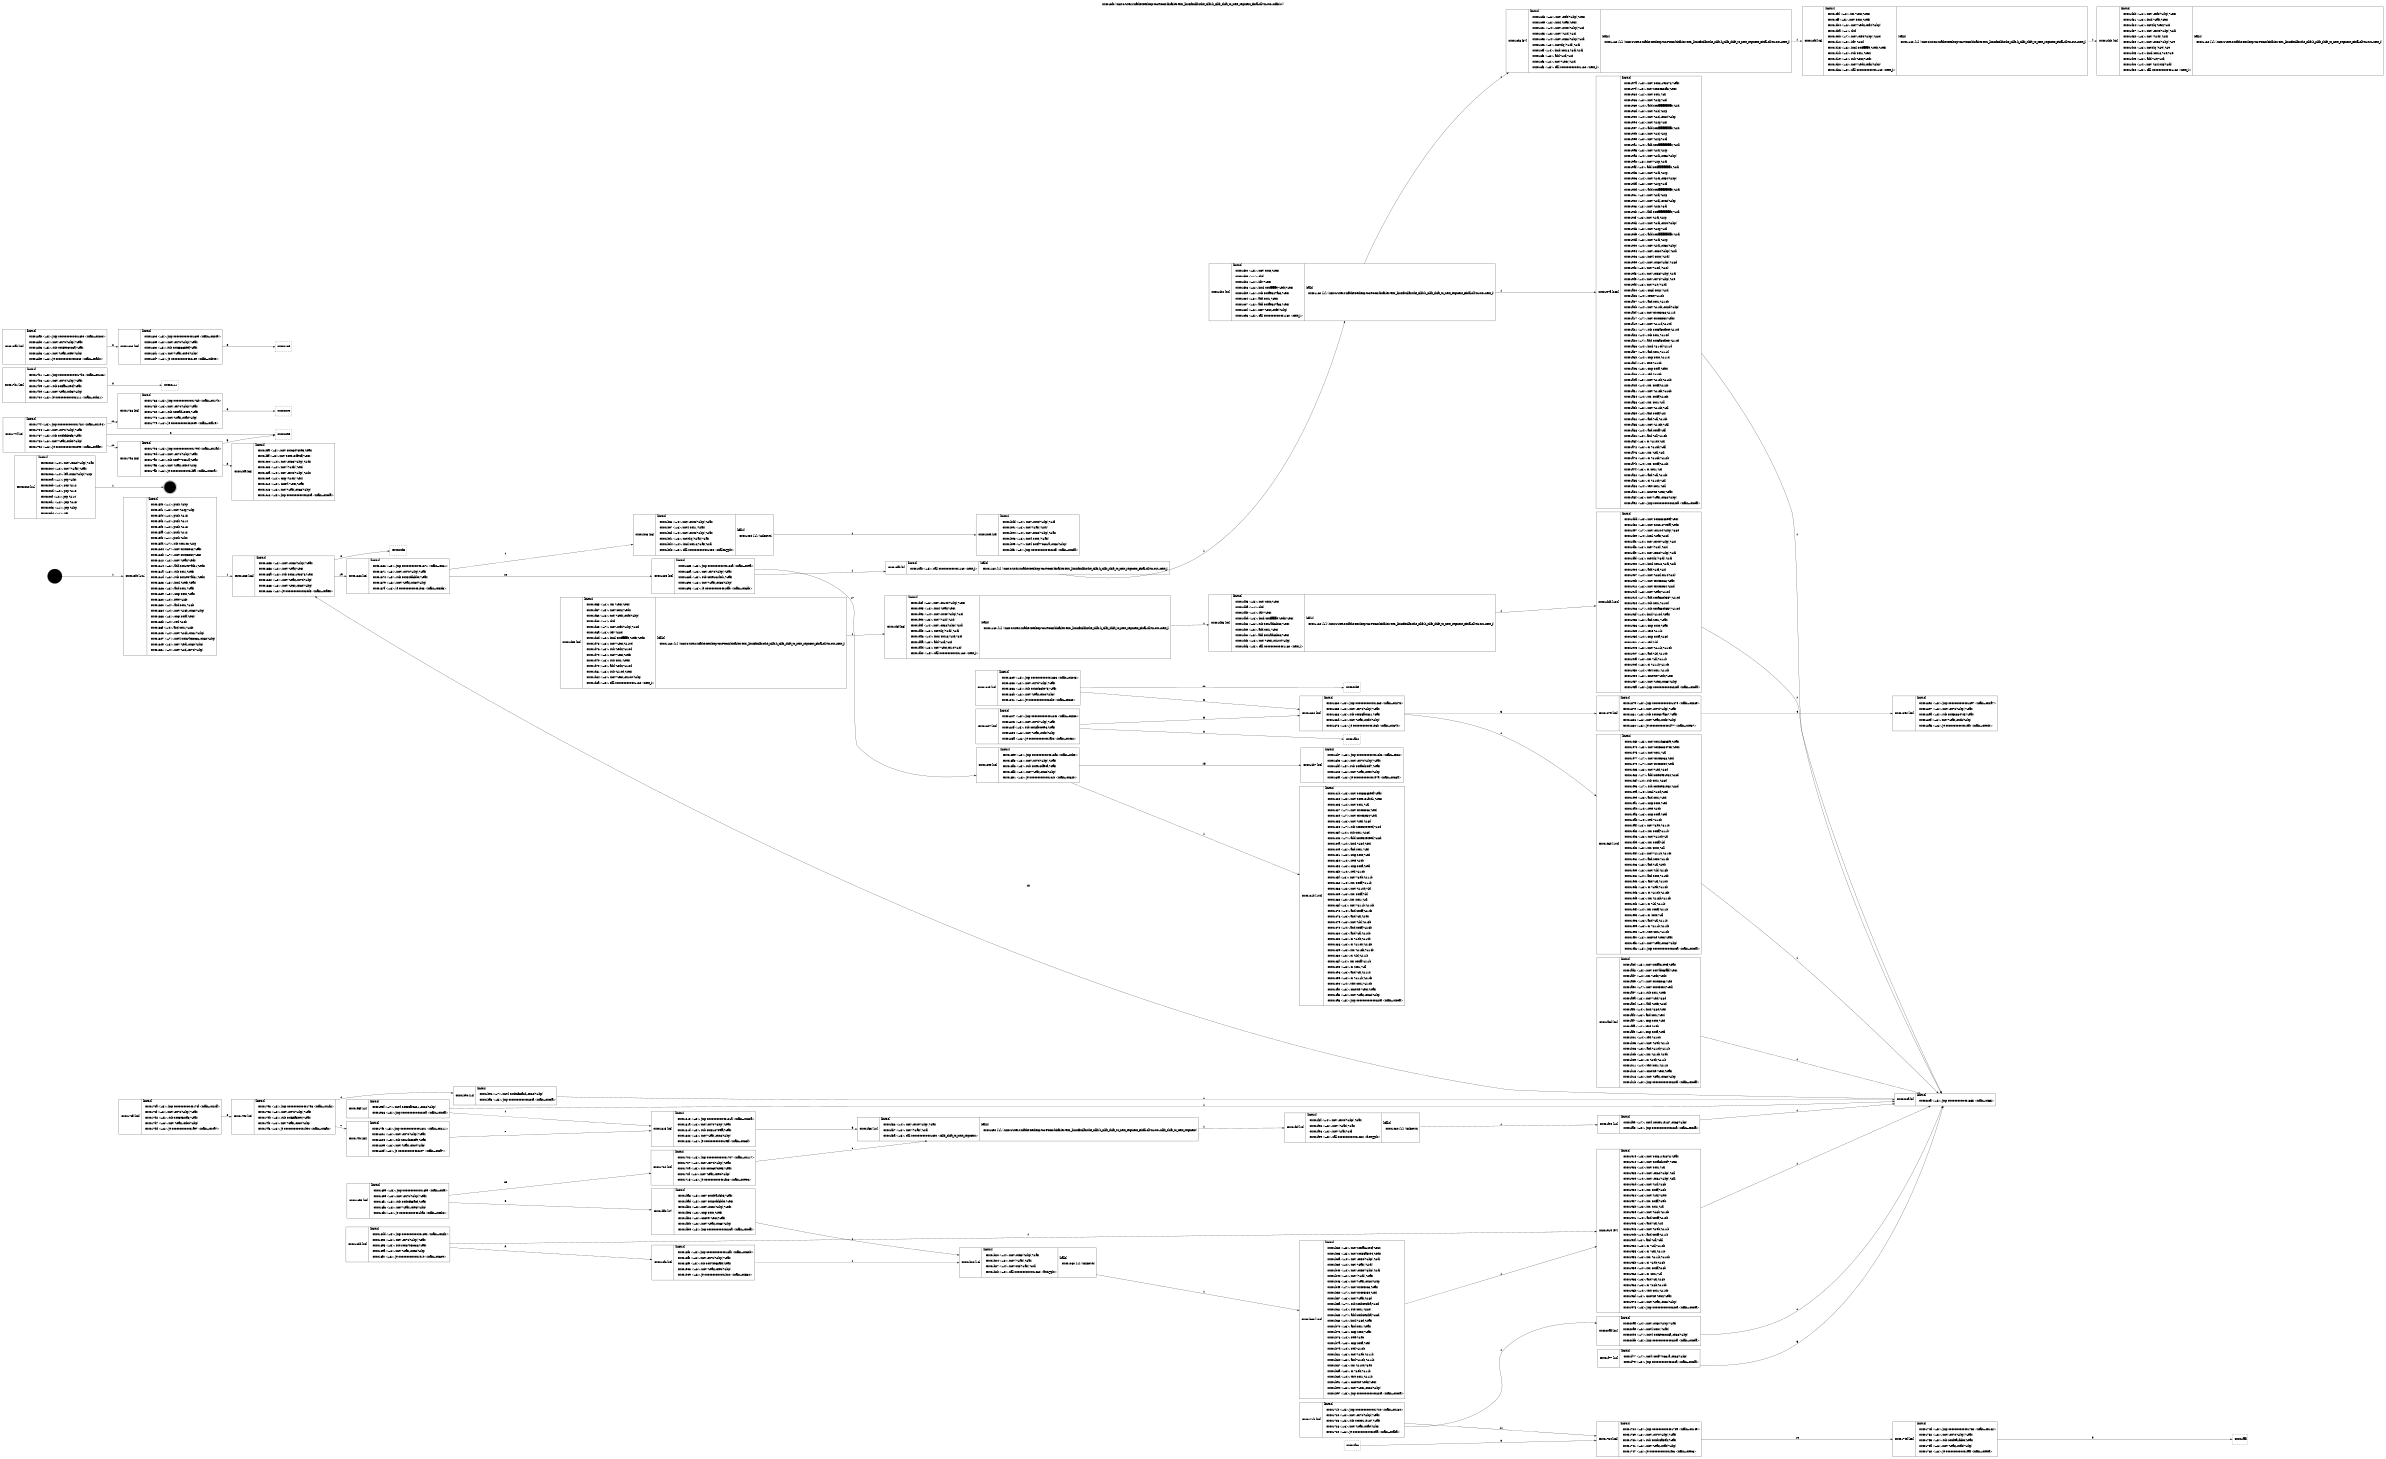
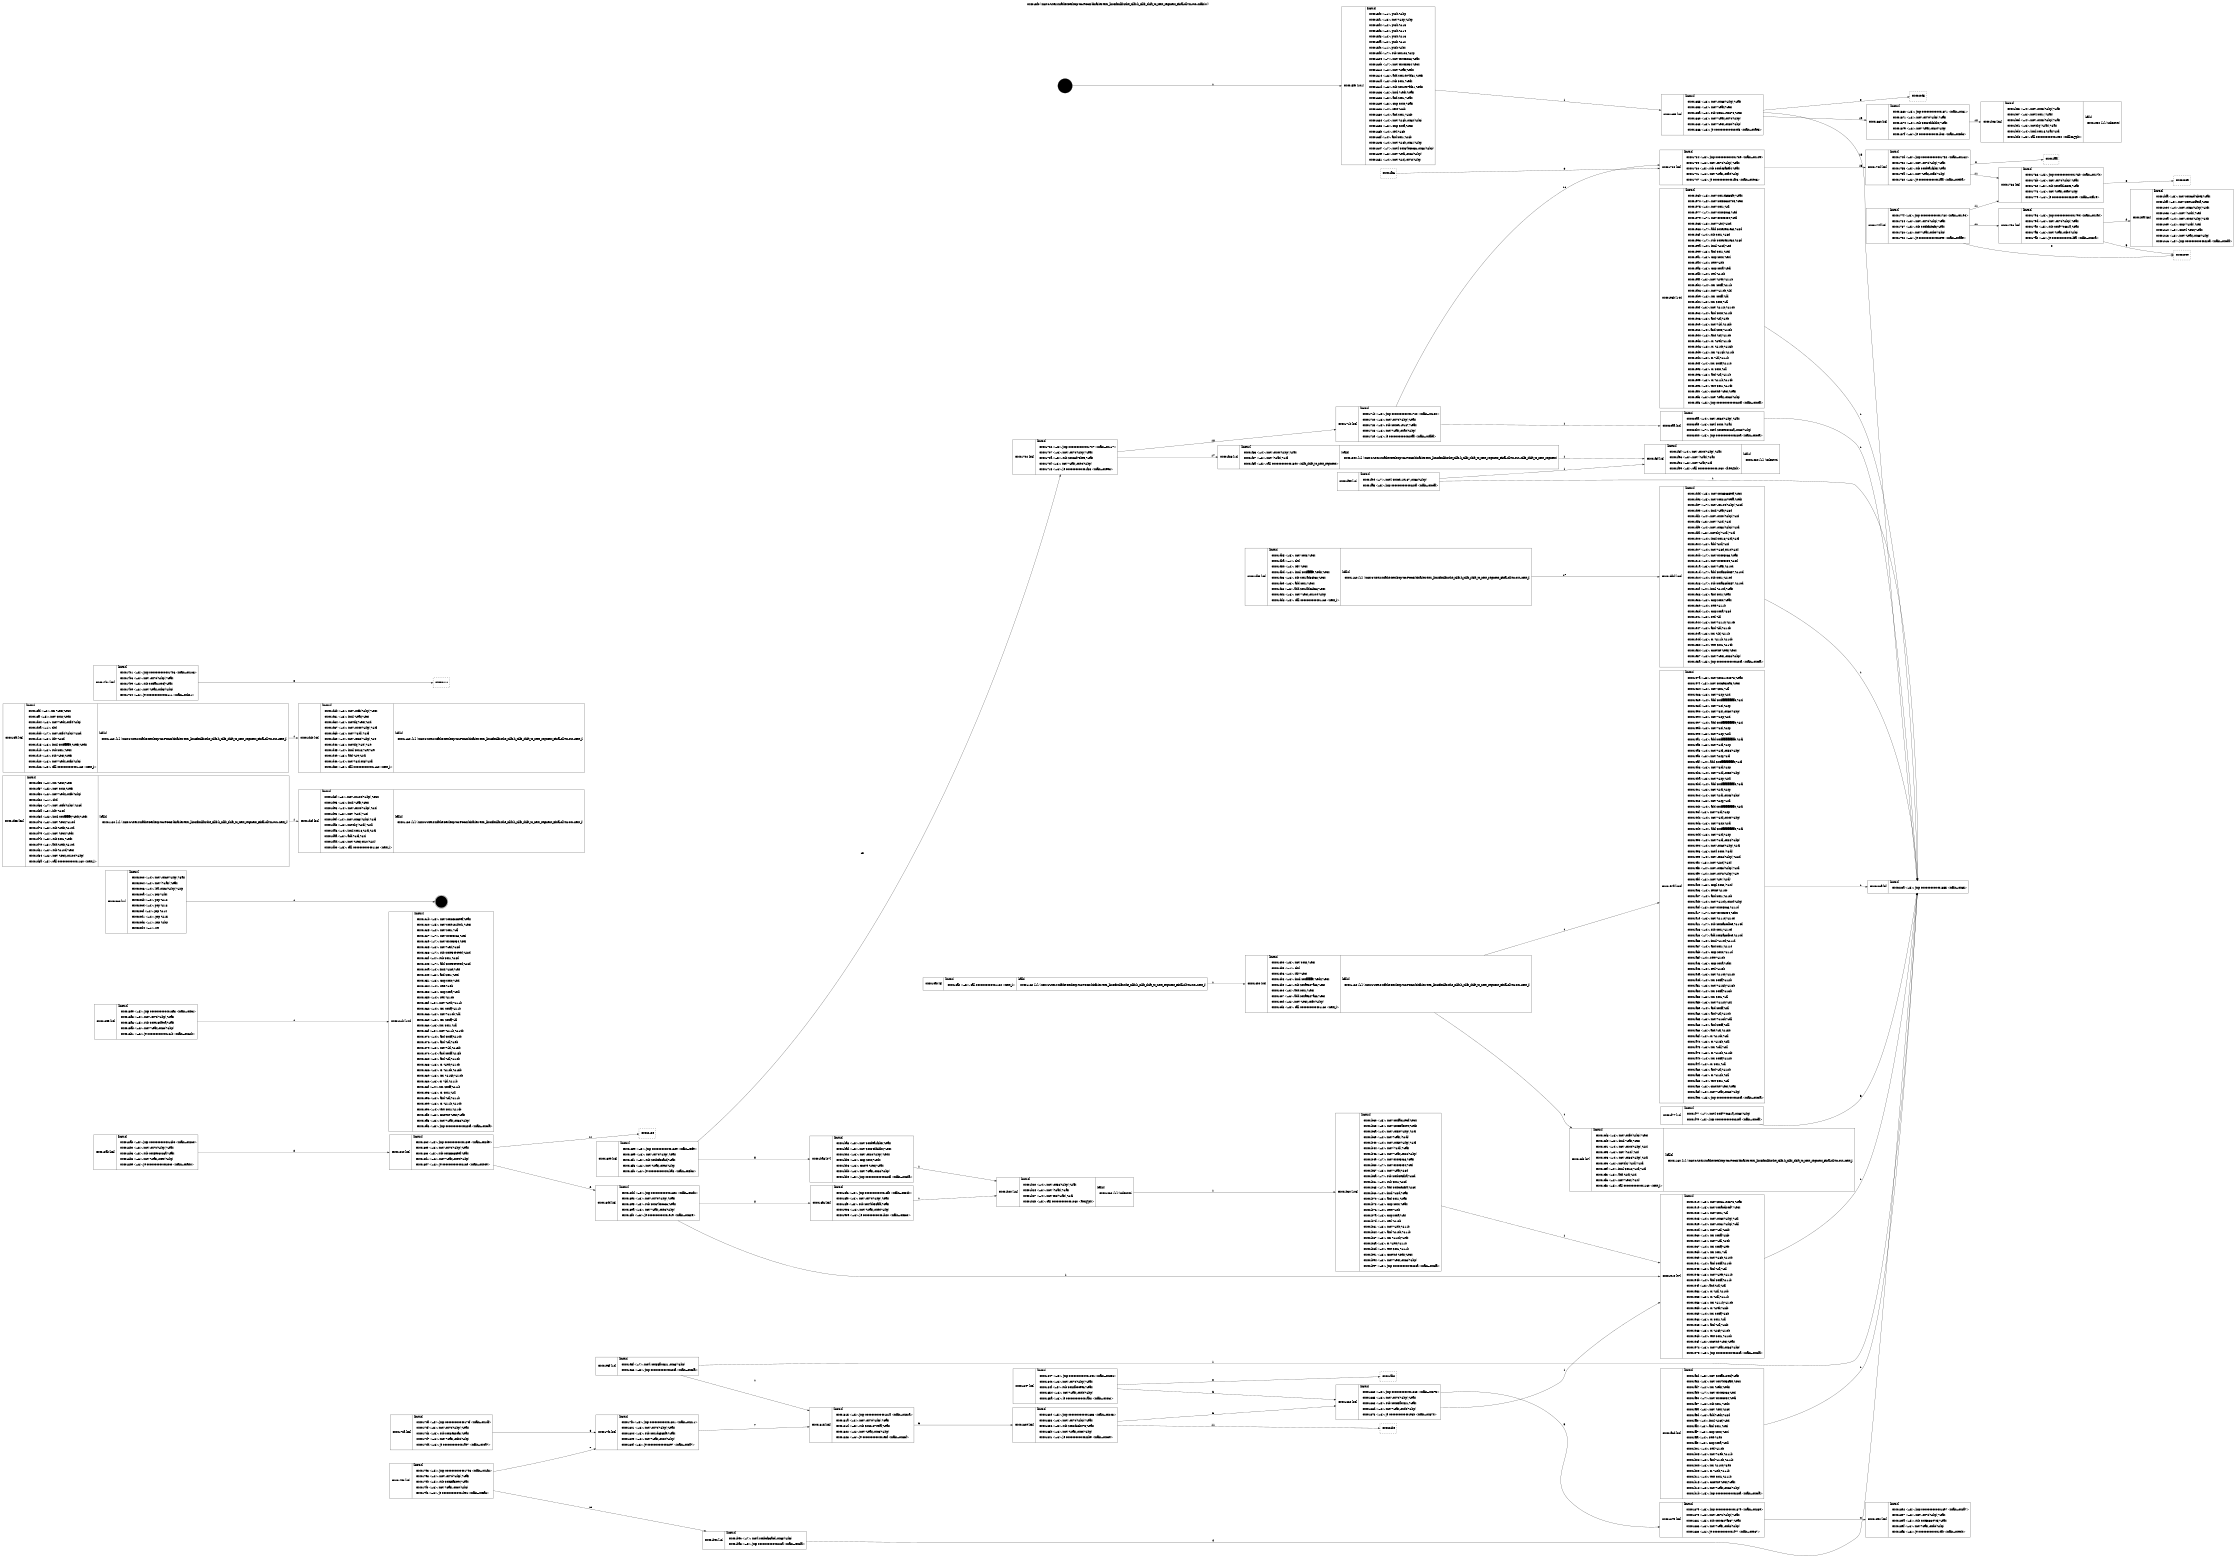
(1796, 41) -> none
none -> (1984, 176)
(227, 345) -> (590, 1137)
none -> (1226, 441)
(1028, 535) -> none
(505, 554) -> (1976, 121)
(703, 576) -> none
(1501, 611) -> (1564, 575)
(1189, 625) -> none
(1507, 738) -> (1562, 1381)
(1352, 765) -> none
(1069, 972) -> (1881, 462)
(341, 1097) -> (590, 1508)
(1203, 1098) -> (1213, 1541)
(225, 1117) -> (543, 1432)
(1508, 1126) -> (1541, 472)
(806, 1129) -> (962, 1425)
(852, 1148) -> (1213, 456)
none -> (543, 1178)
